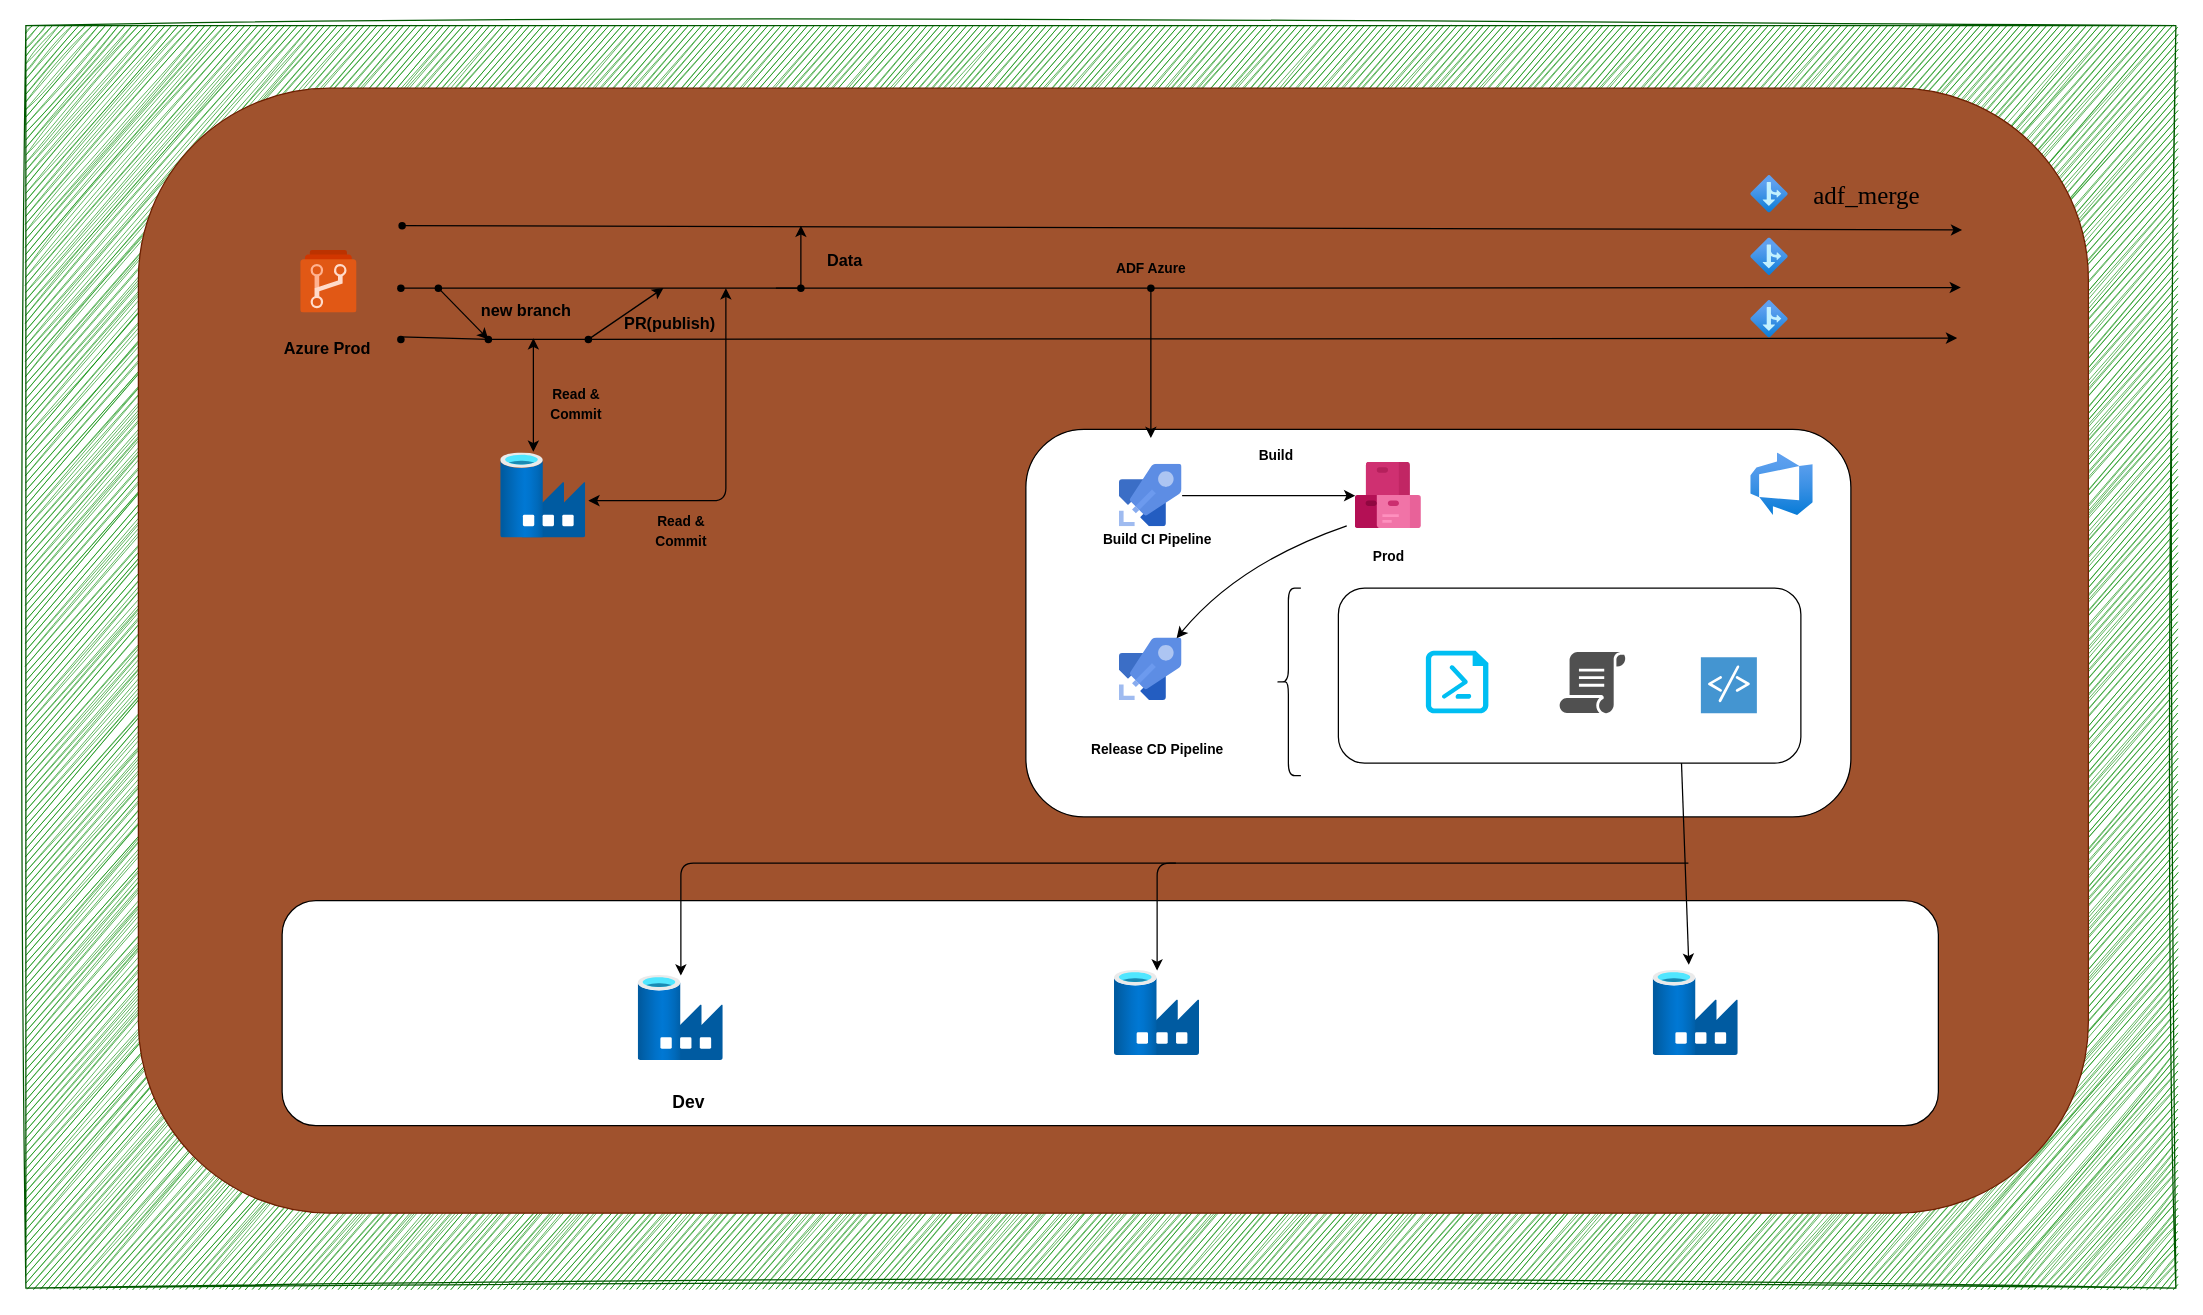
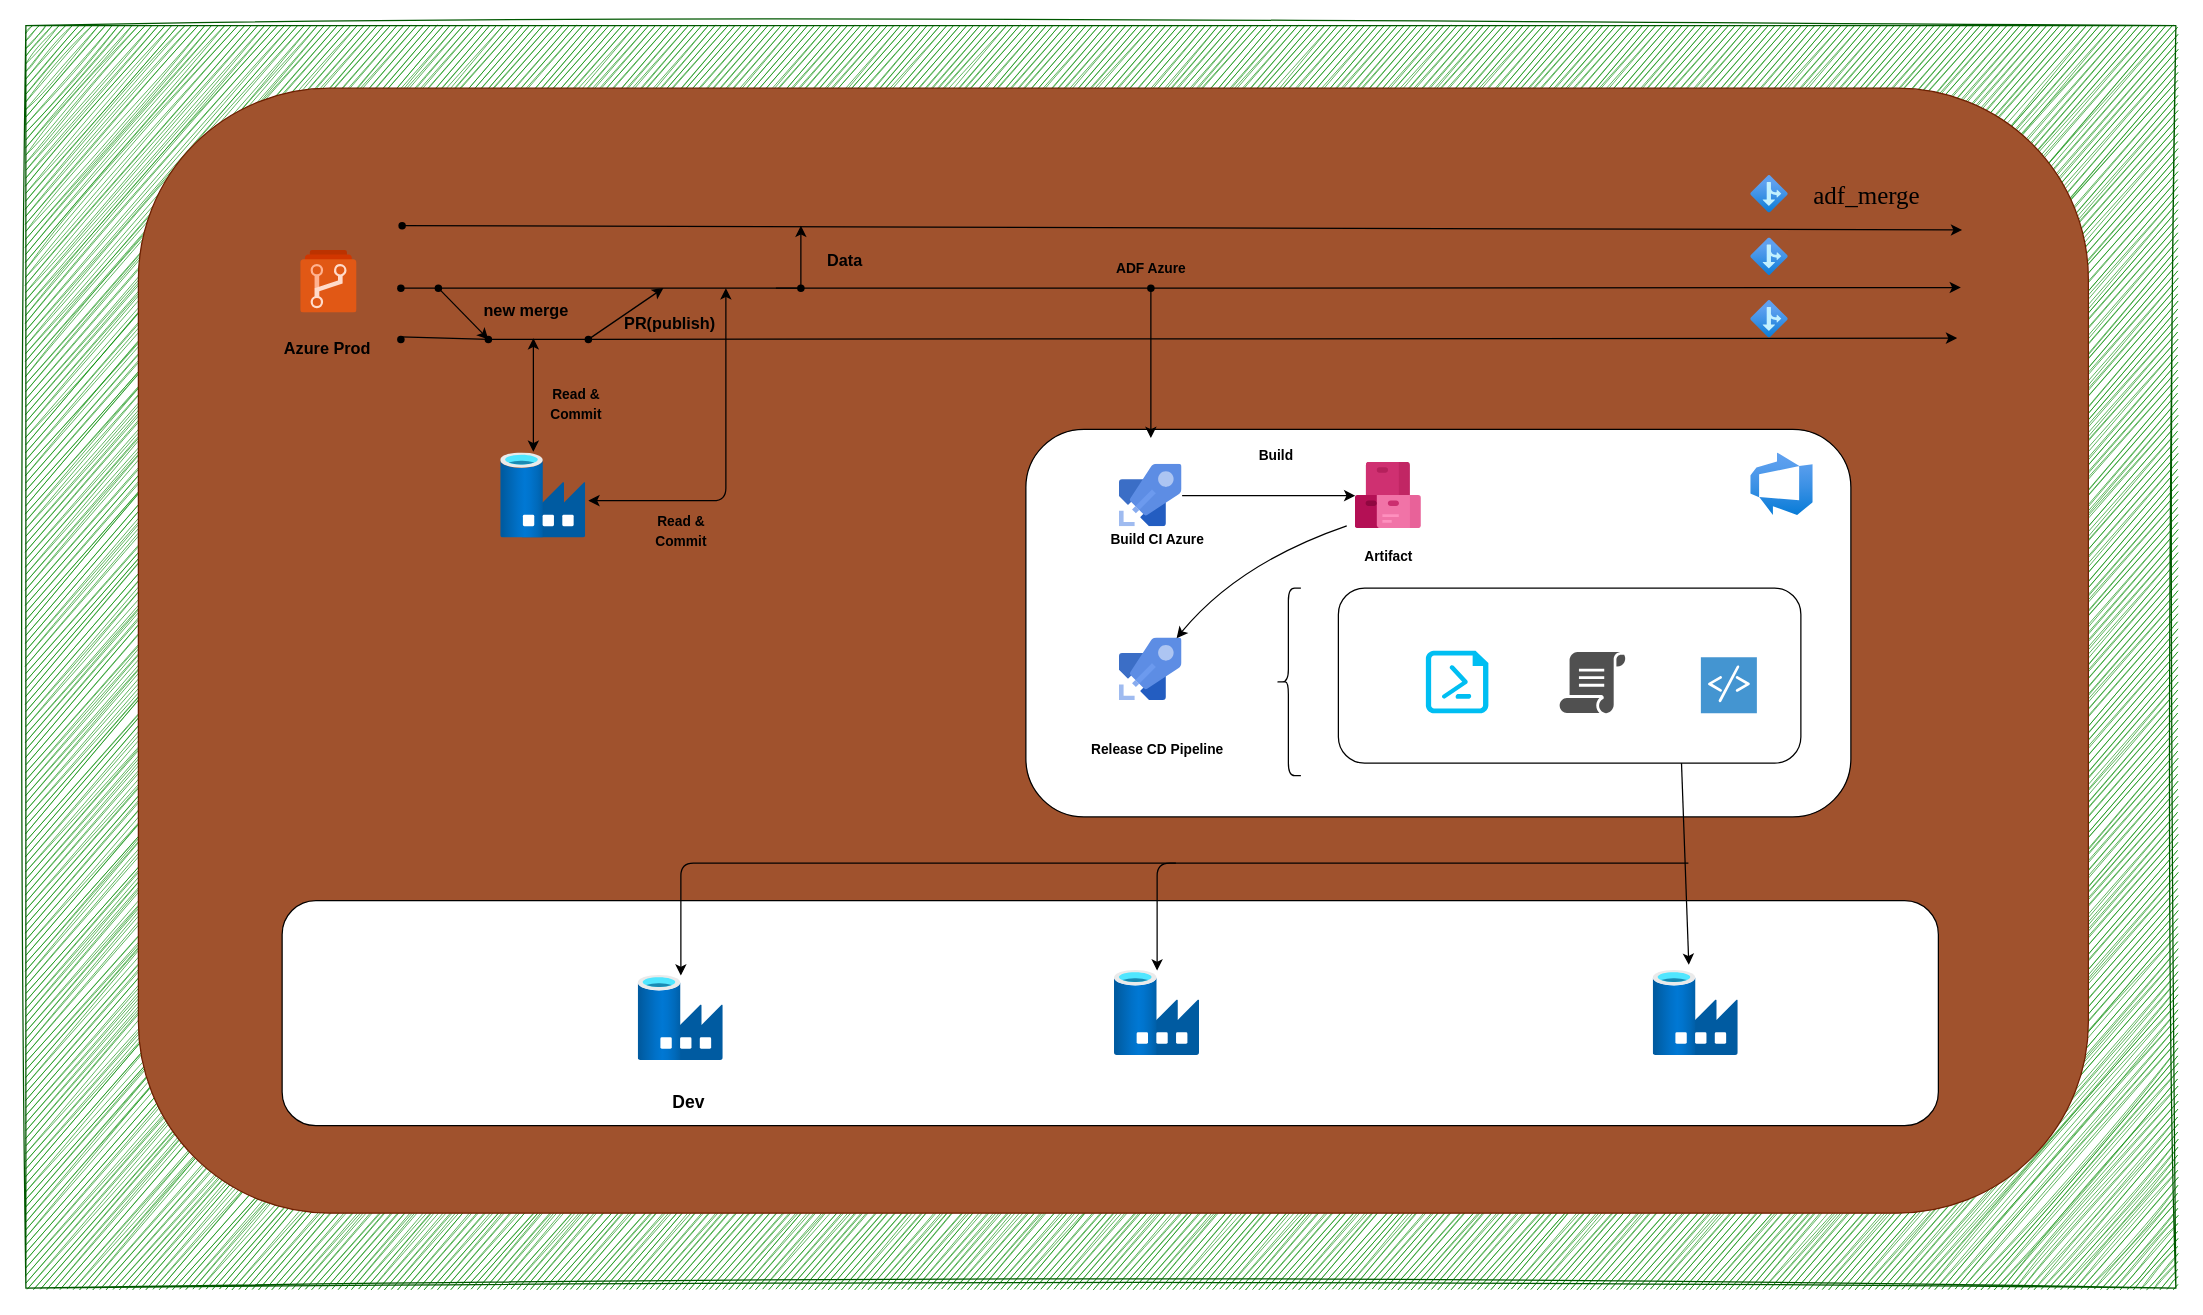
(526, 307) -> (526, 307)
(1158, 534) -> (1158, 534)
(1389, 552) -> (1389, 552)
